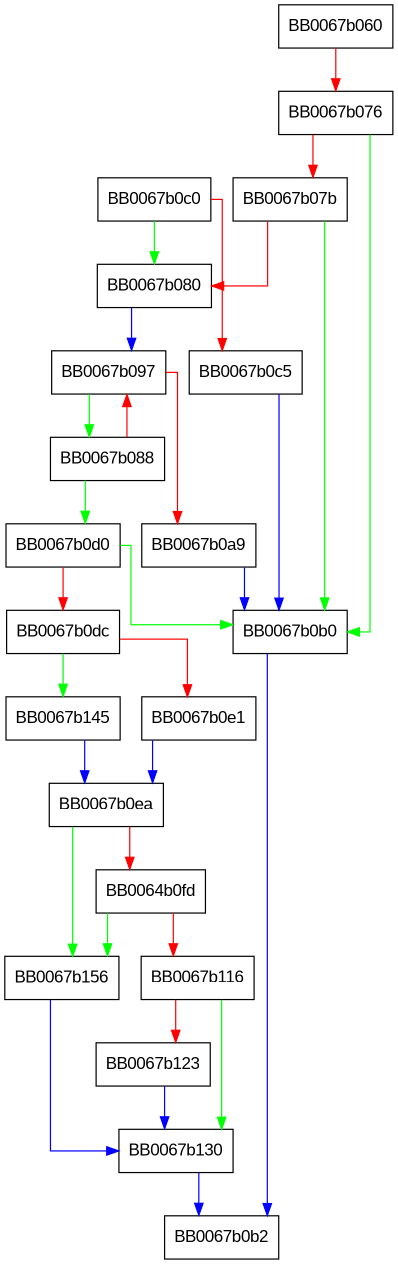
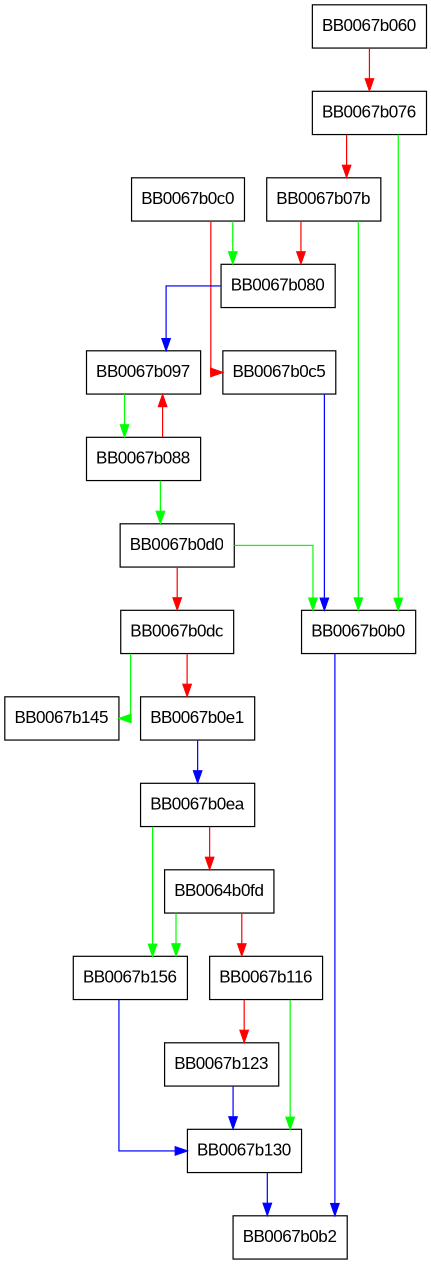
(199, 545) -> none
(85, 756) -> none
